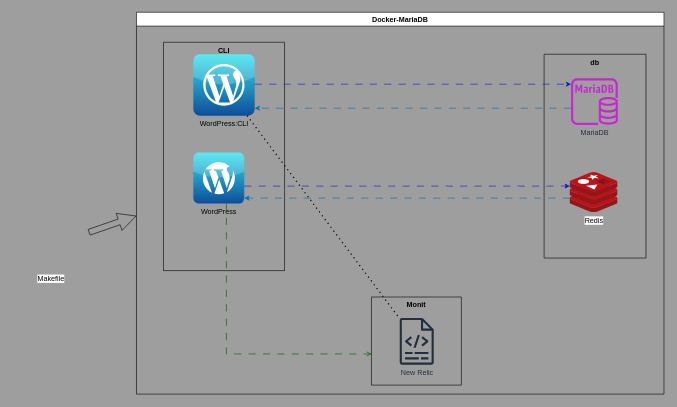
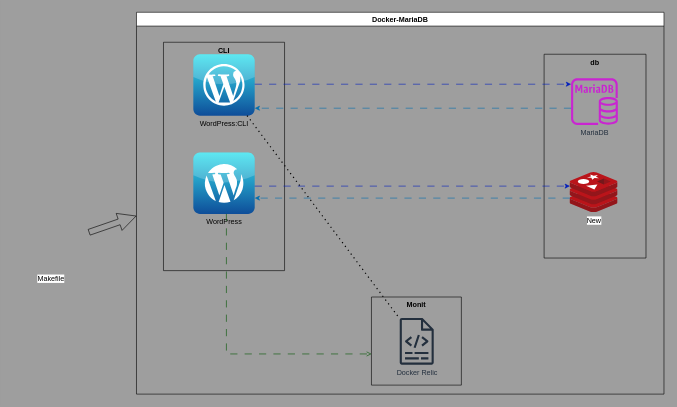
(219, 178) -> (224, 183)
(595, 221) -> (595, 221)
(418, 374) -> (418, 374)
